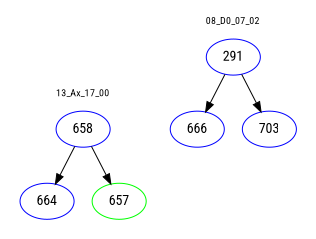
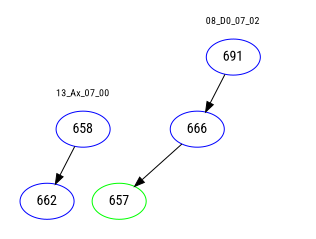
(233, 57) -> (233, 57)
(83, 94) -> (83, 94)
(269, 129) -> none
(99, 161) -> (162, 162)
(47, 201) -> (47, 201)
